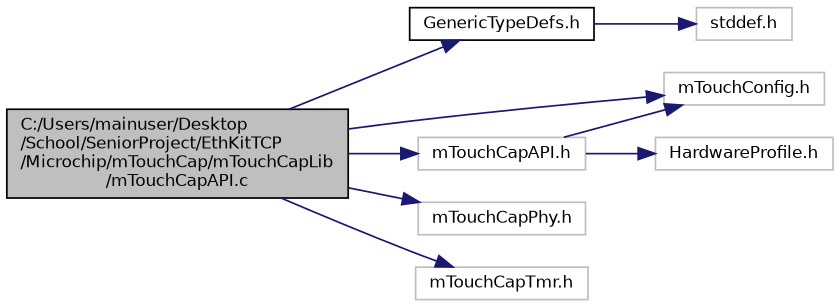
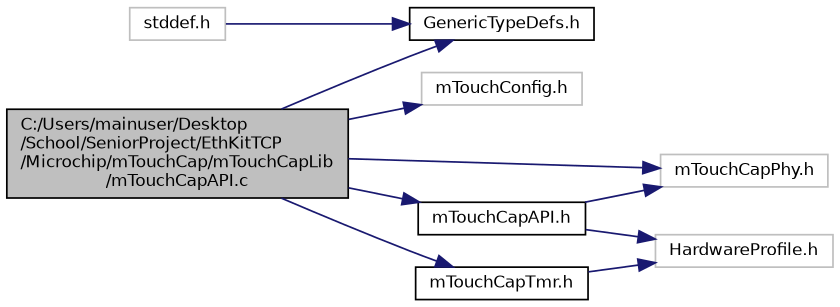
(637, 24) -> (309, 24)
(615, 123) -> (615, 196)
(502, 154) -> (502, 218)
none -> (613, 268)
(502, 283) -> (502, 283)
